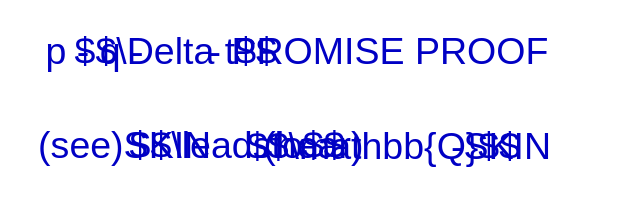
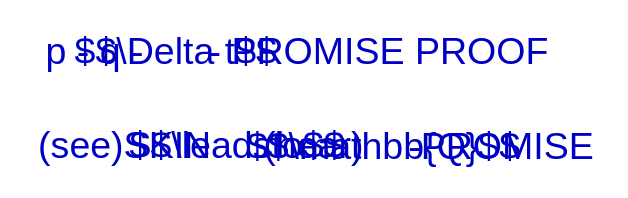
(501, 146) -> (501, 146)
